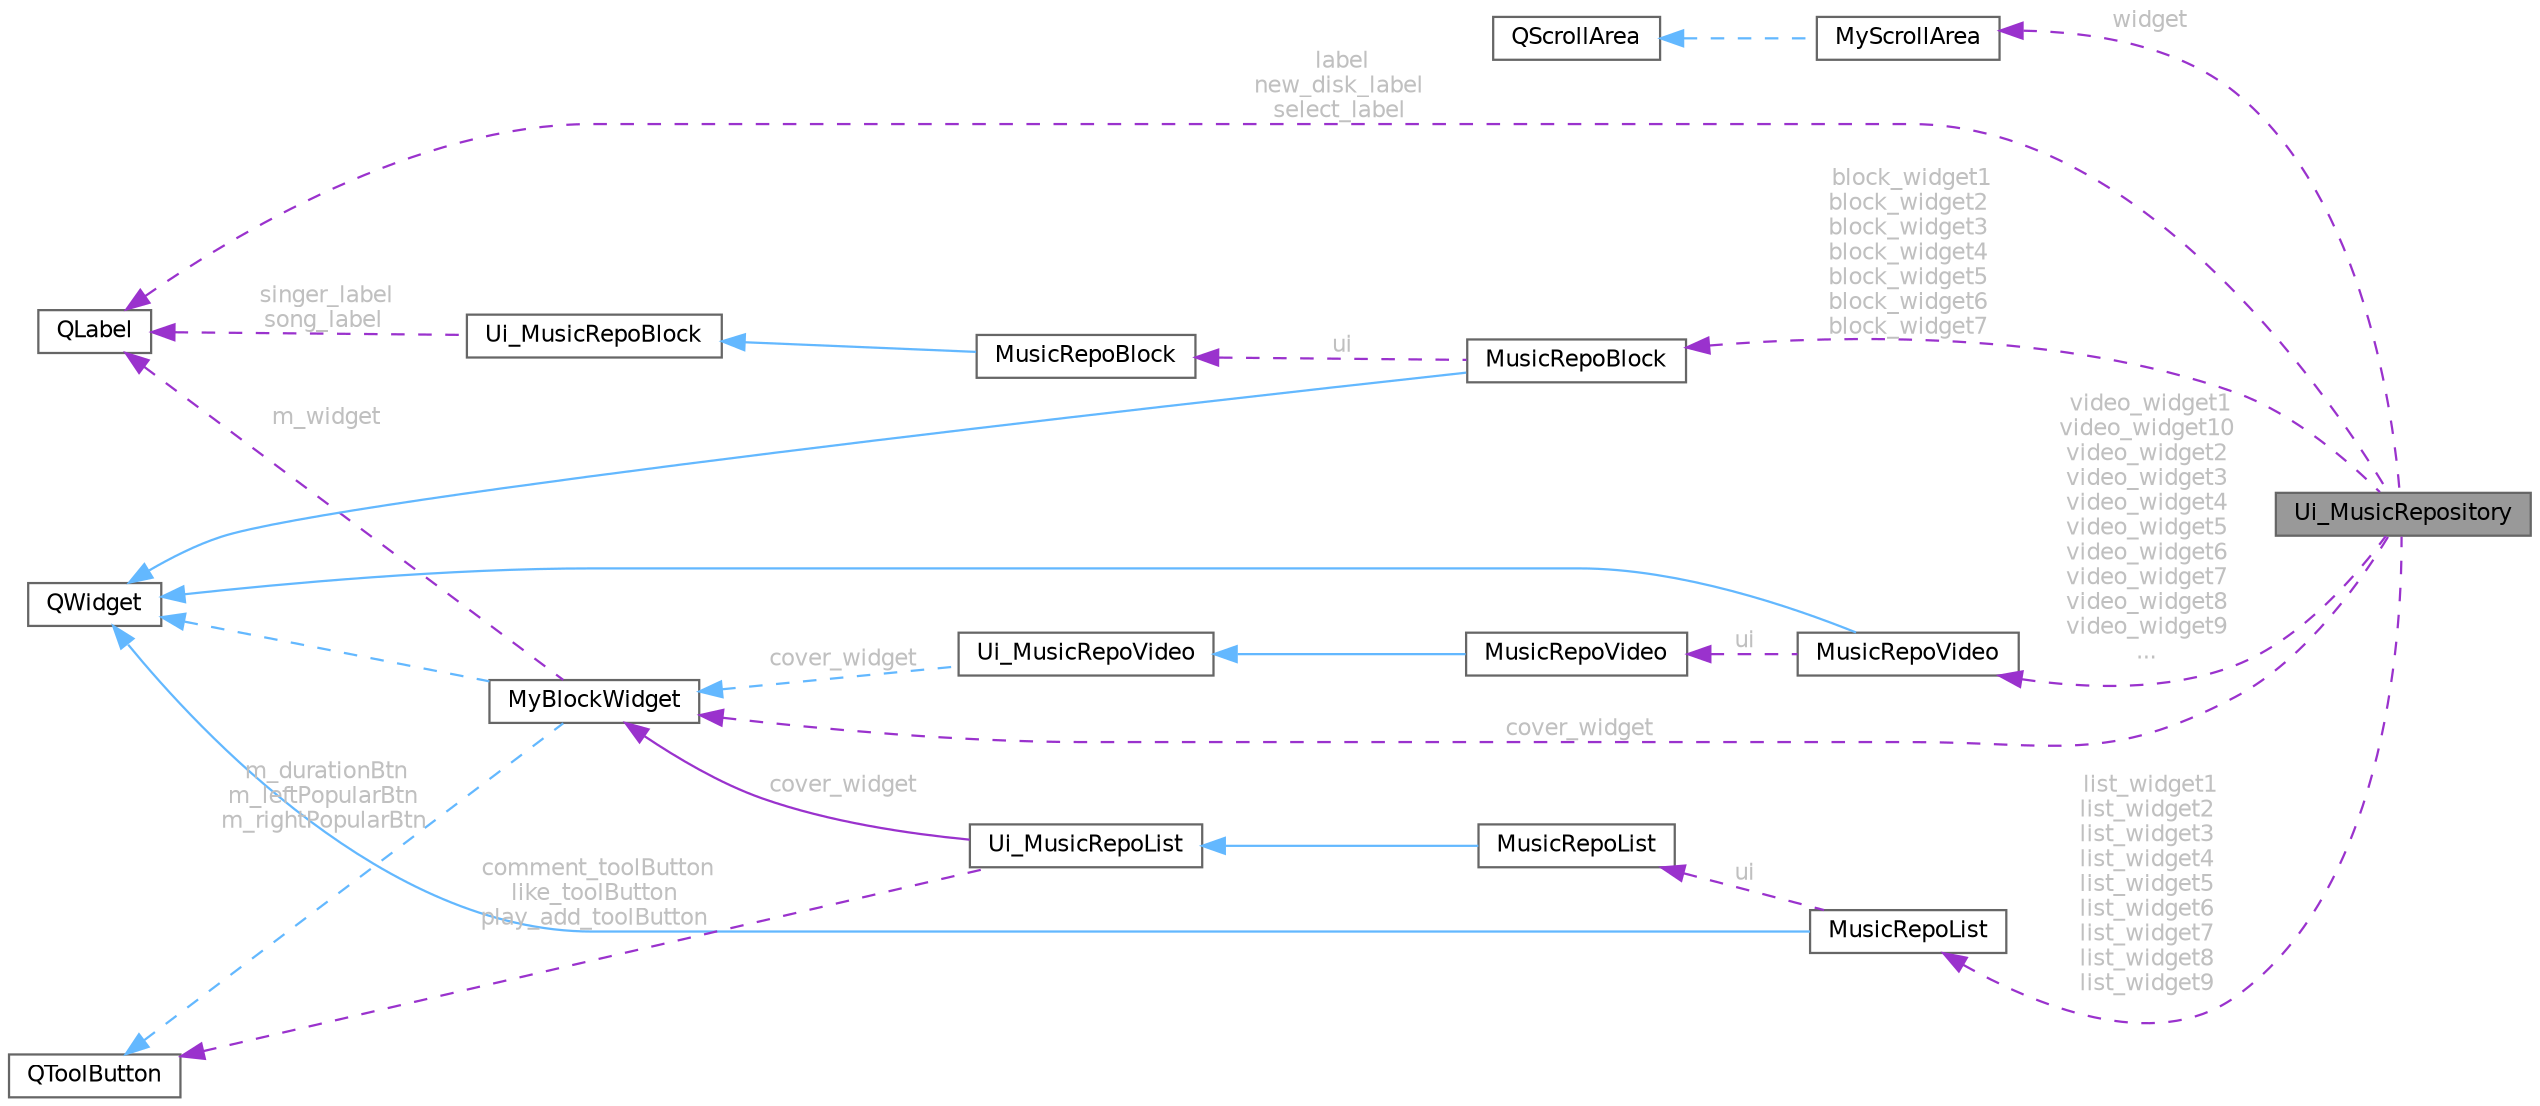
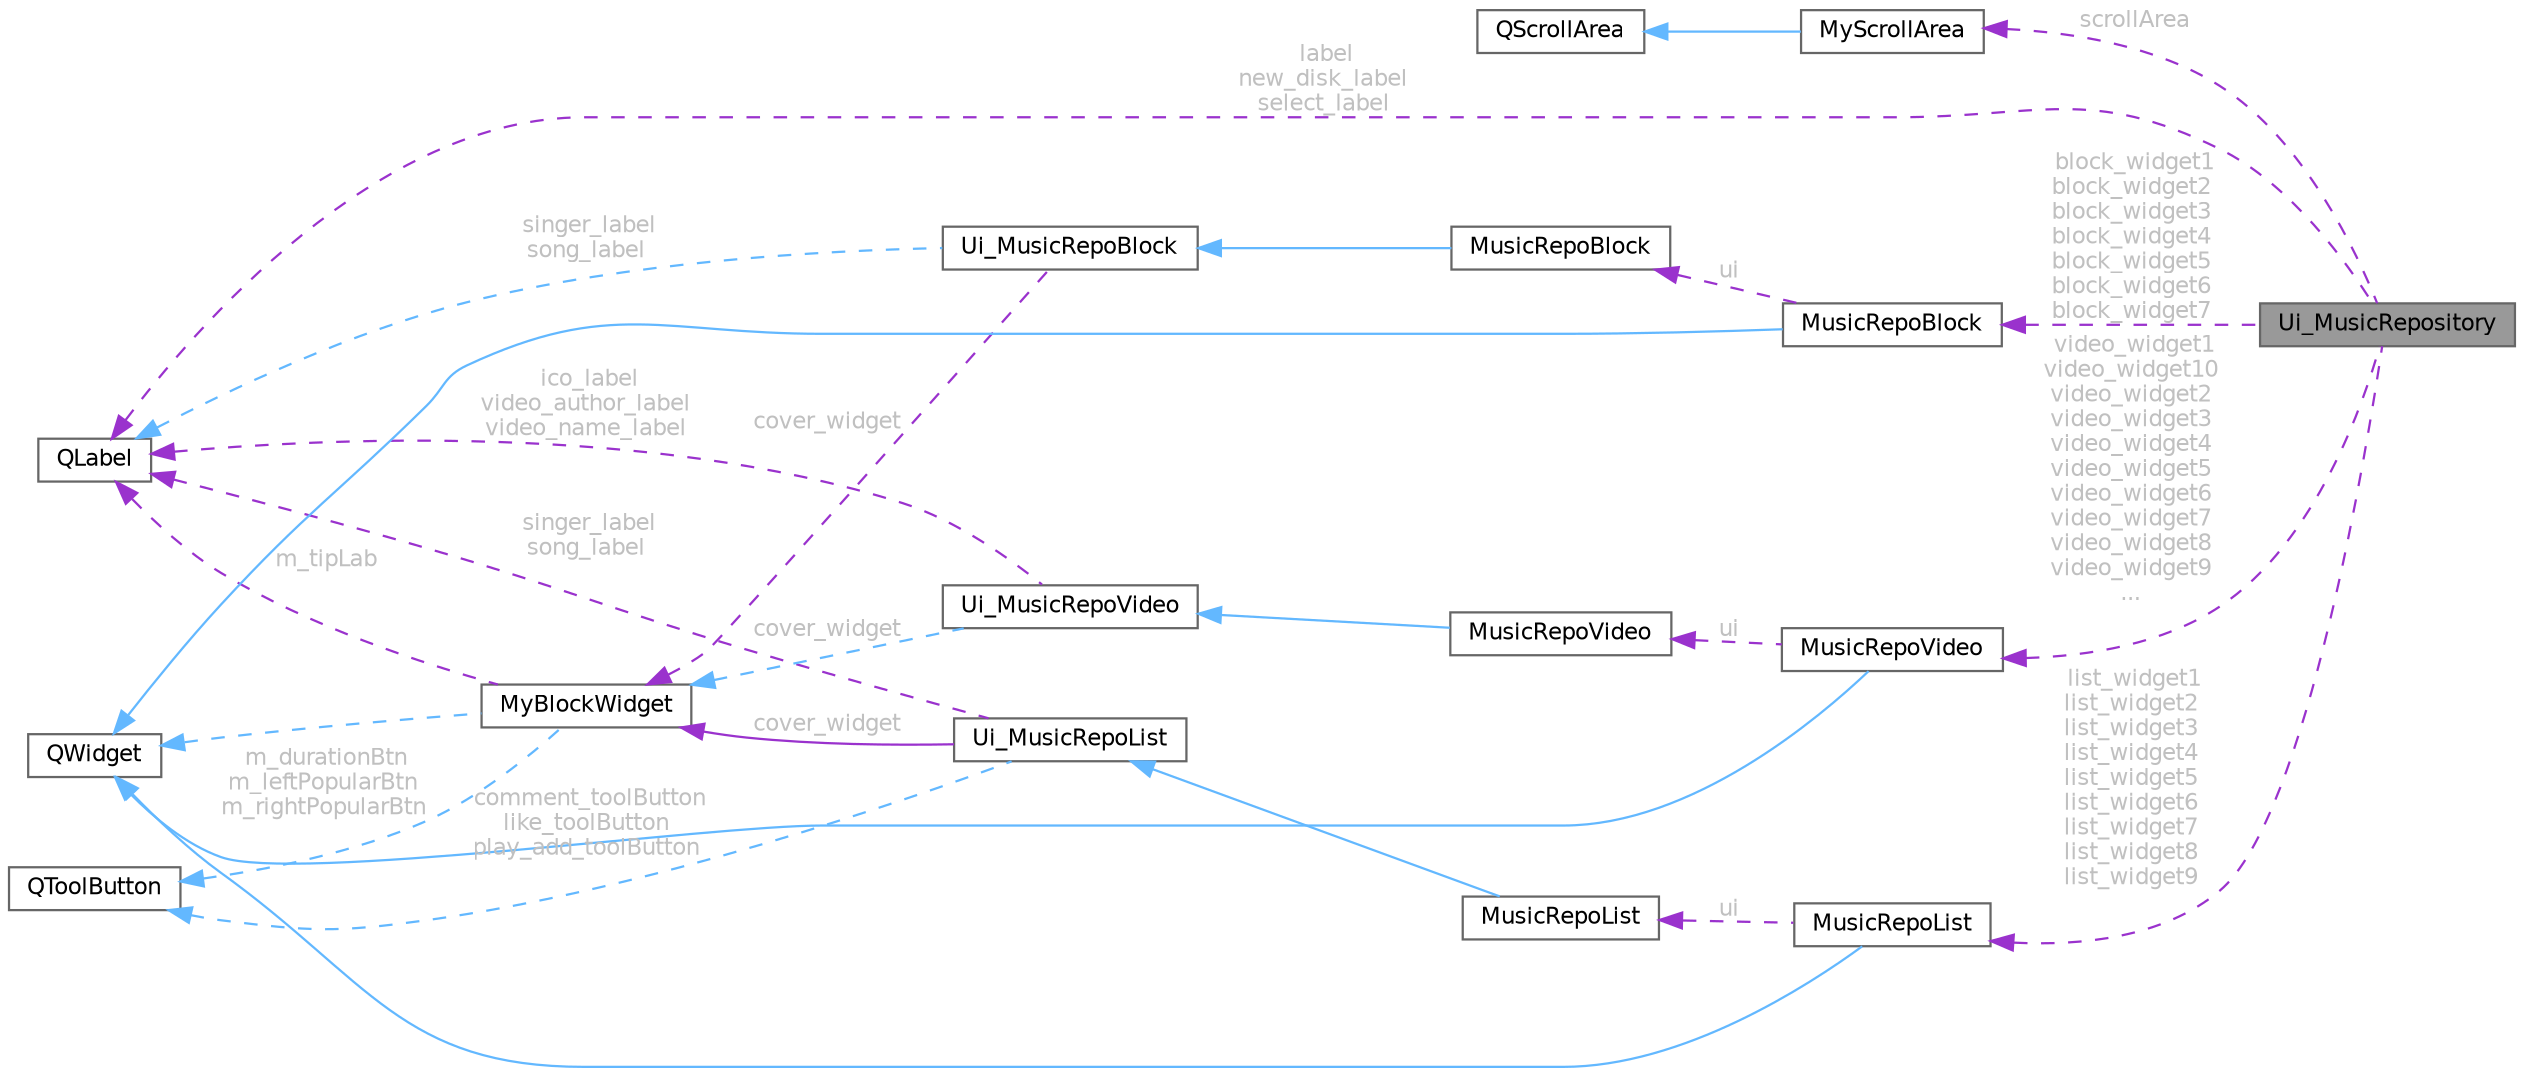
(2147, 21) -> (2132, 21)
(1750, 38) -> (1734, 32)
(320, 334) -> (537, 287)
(324, 418) -> (324, 561)
none -> (622, 450)
none -> (582, 597)
(1595, 742) -> (863, 478)
(597, 959) -> (608, 885)
